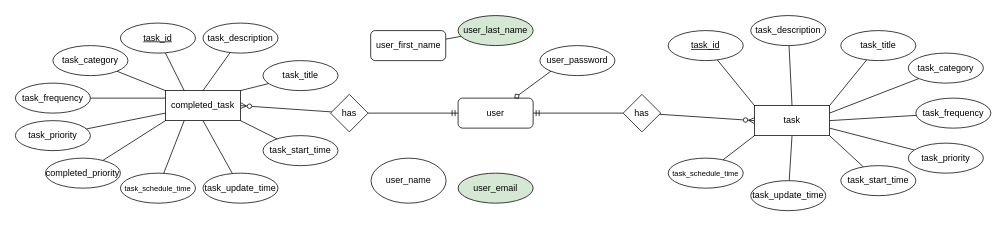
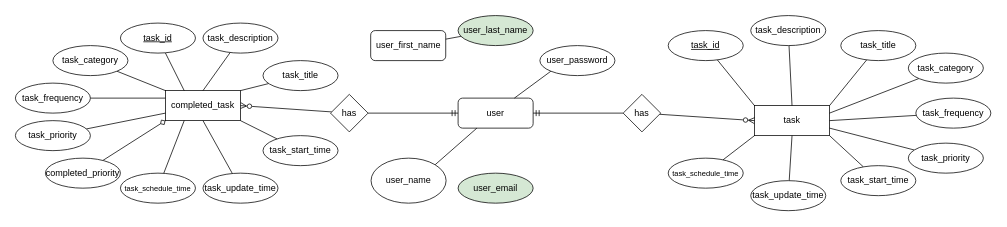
(520, 94) -> (517, 95)
(162, 123) -> (160, 124)
none -> (455, 147)
